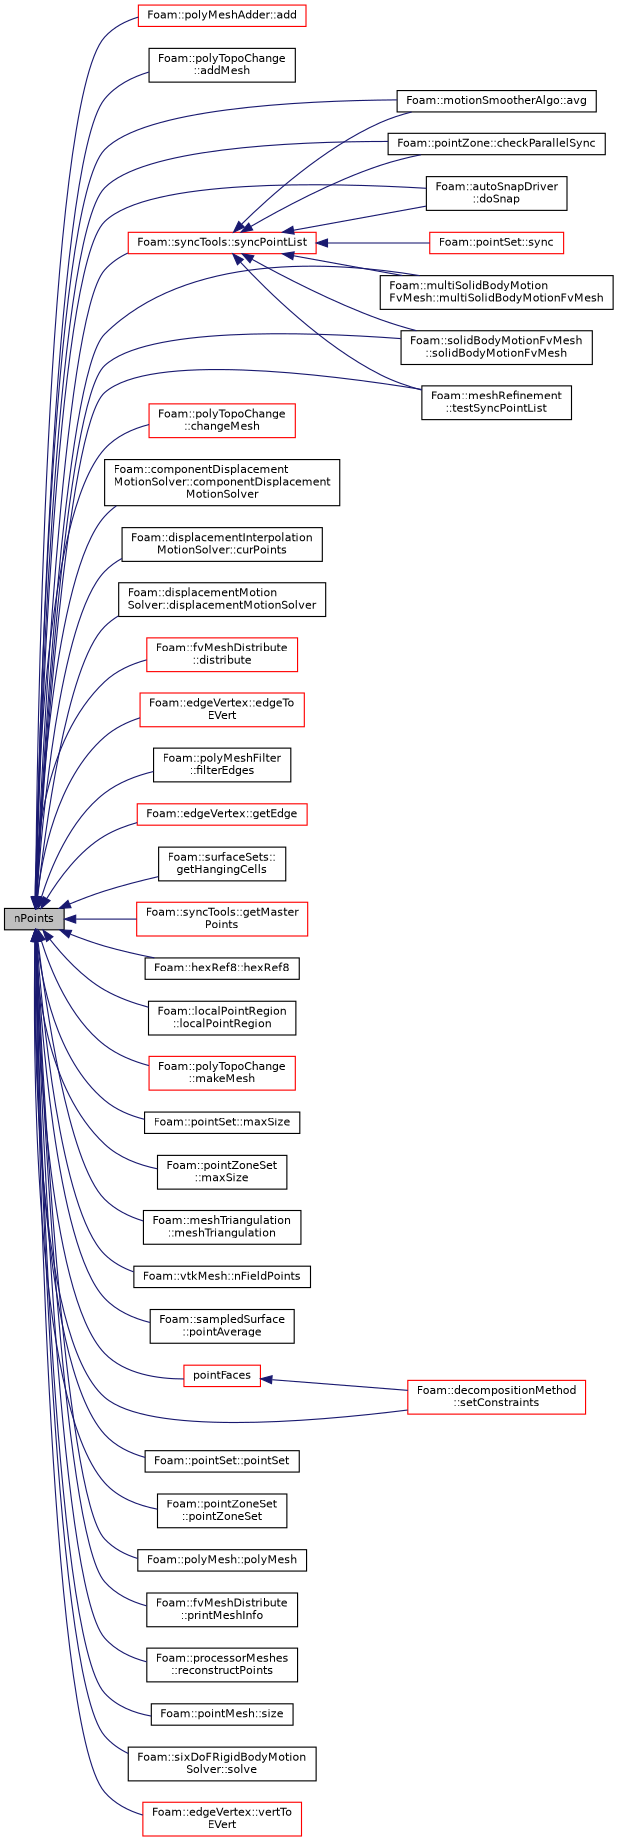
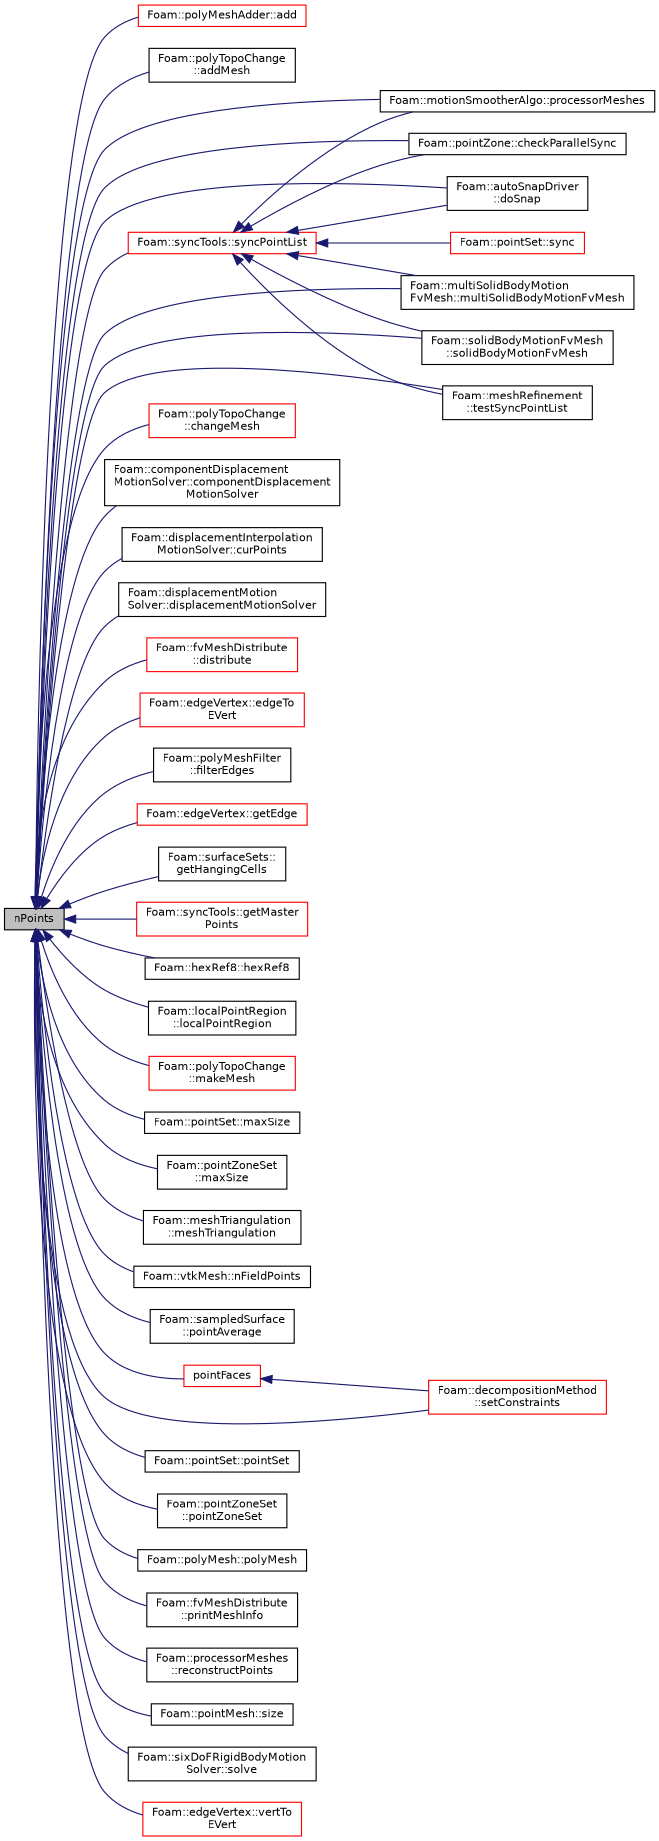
(497, 101) -> (518, 101)
